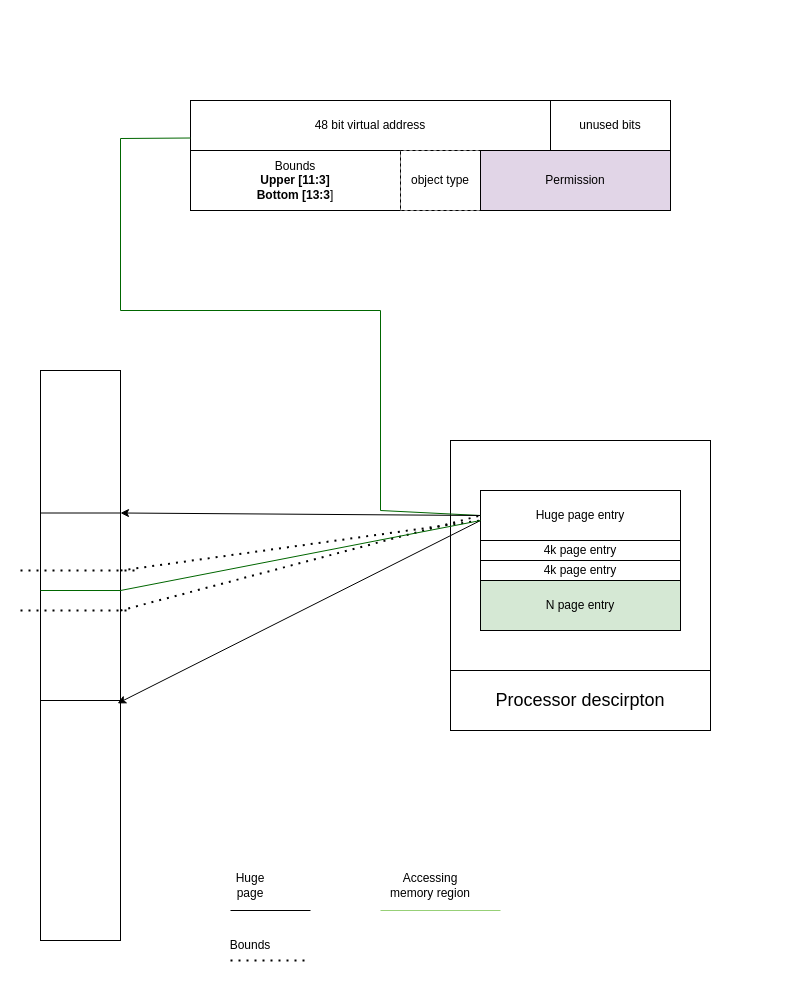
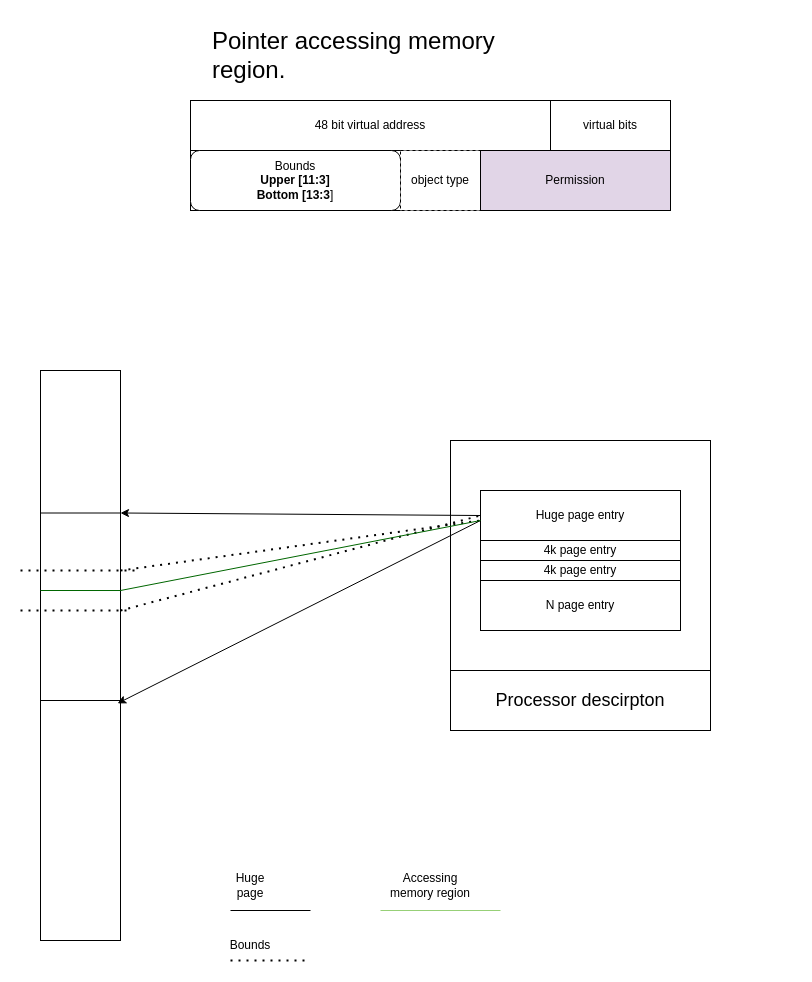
none -> (391, 56)
(611, 126) -> (611, 126)
(296, 181) -> (296, 181)
(260, 311) -> none
(581, 606) -> (581, 606)
